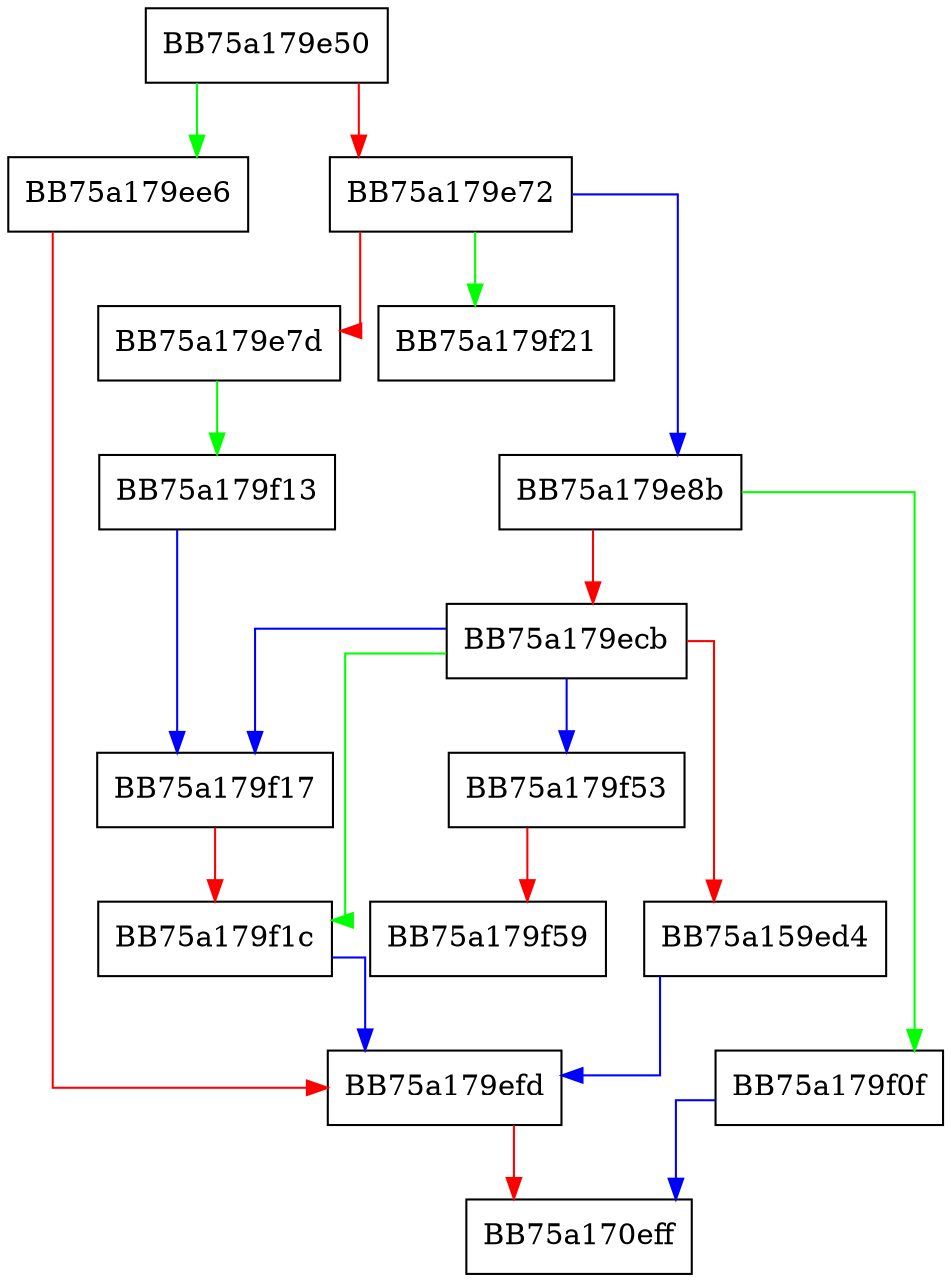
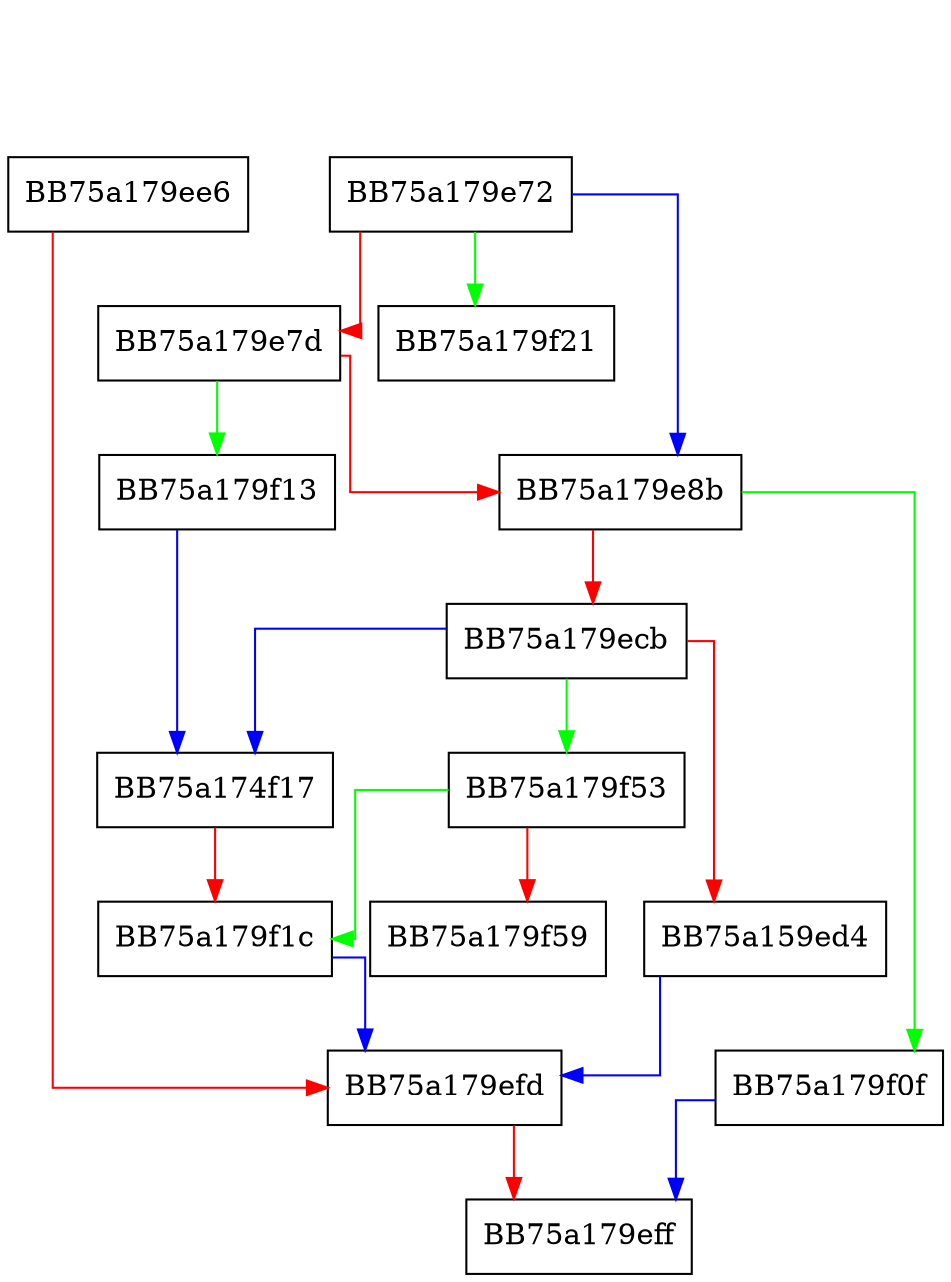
(267, 45) -> none
none -> (350, 483)
(567, 705) -> (567, 705)
(345, 737) -> (355, 819)
(215, 790) -> (215, 790)
(579, 1237) -> (579, 1237)
